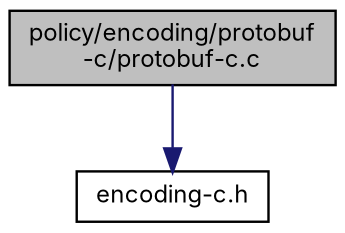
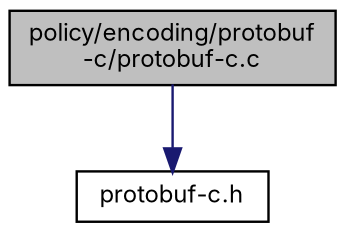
(173, 197) -> (173, 197)
